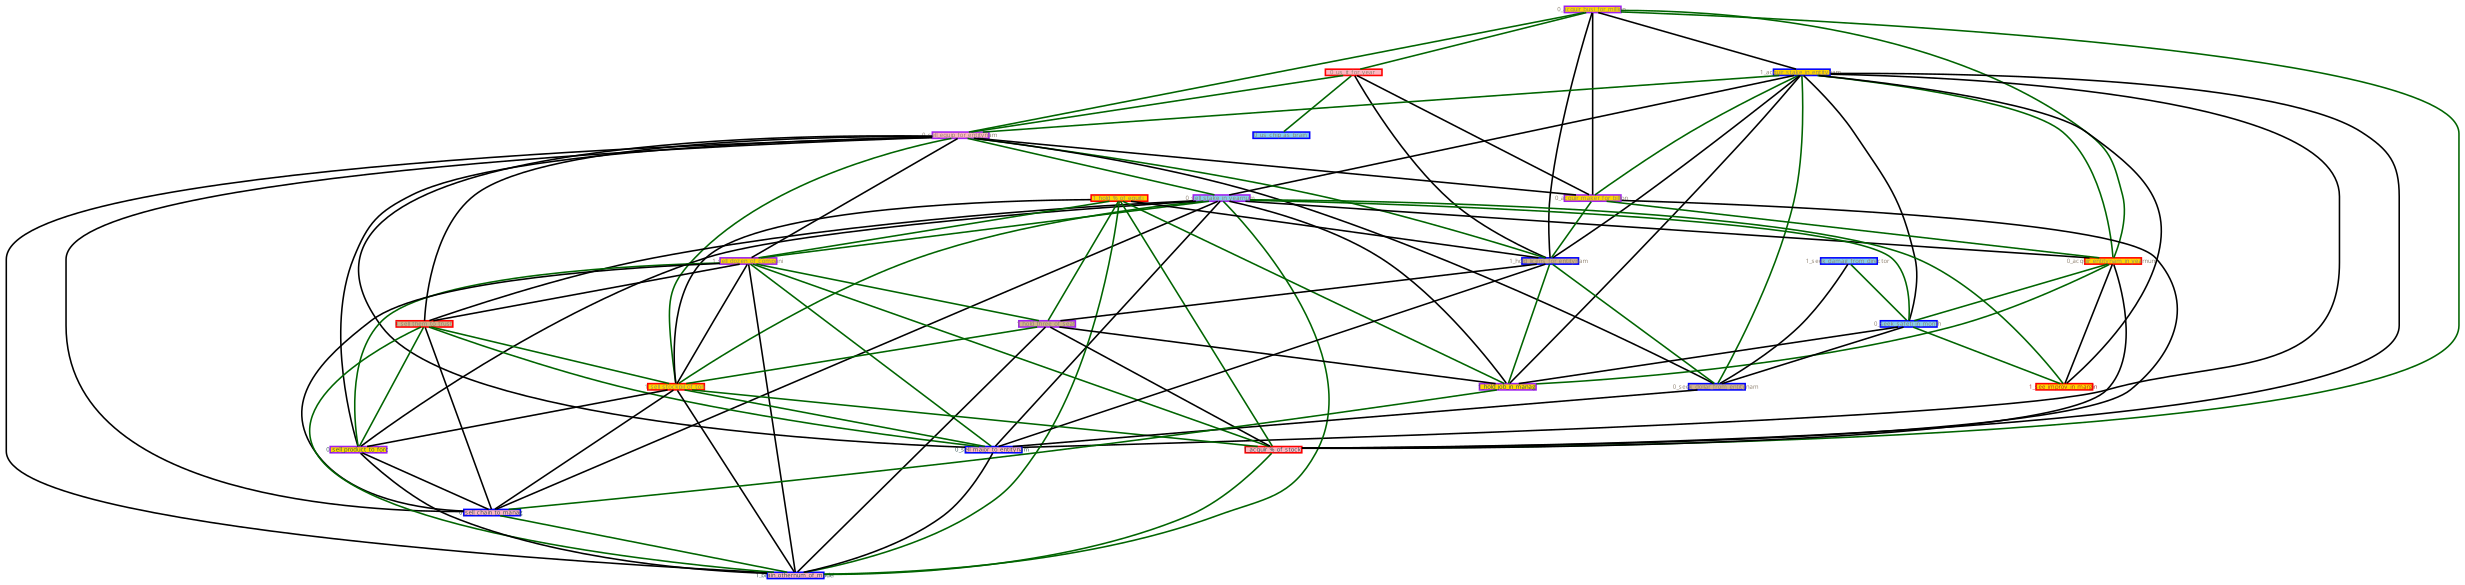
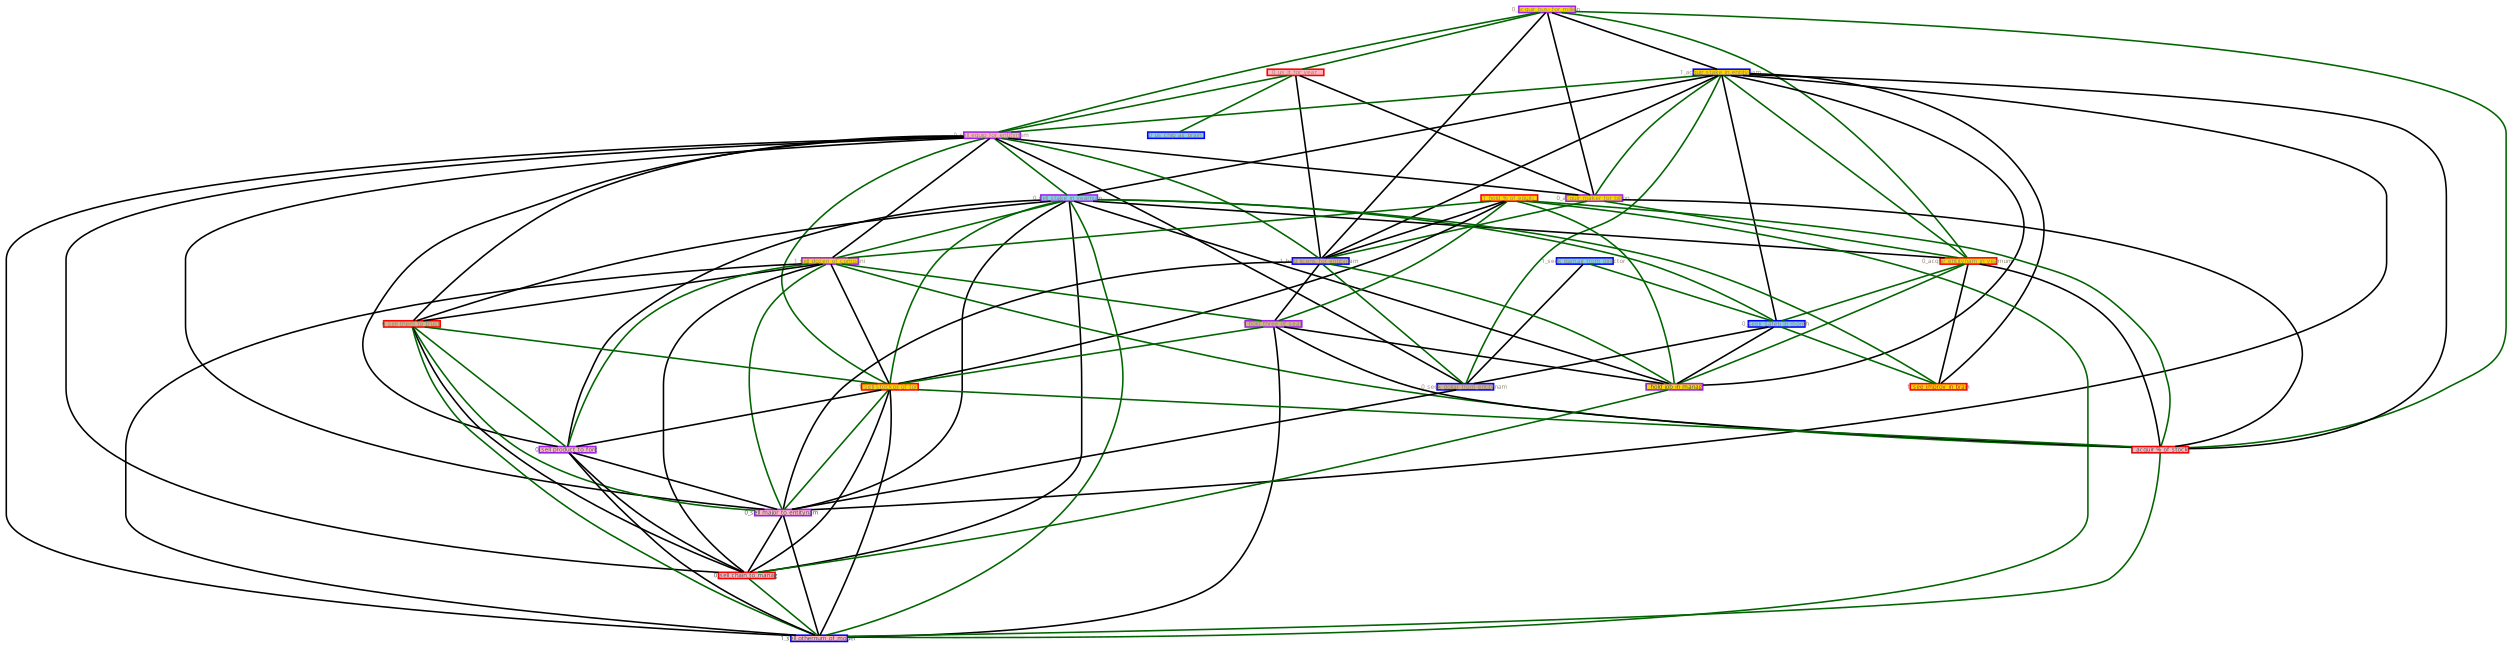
(2064, 387) -> (1939, 387)
(358, 450) -> (568, 450)
(994, 450) -> (783, 513)
none -> (680, 482)
(492, 513) -> (747, 575)
none -> (765, 544)
(796, 575) -> (819, 638)
